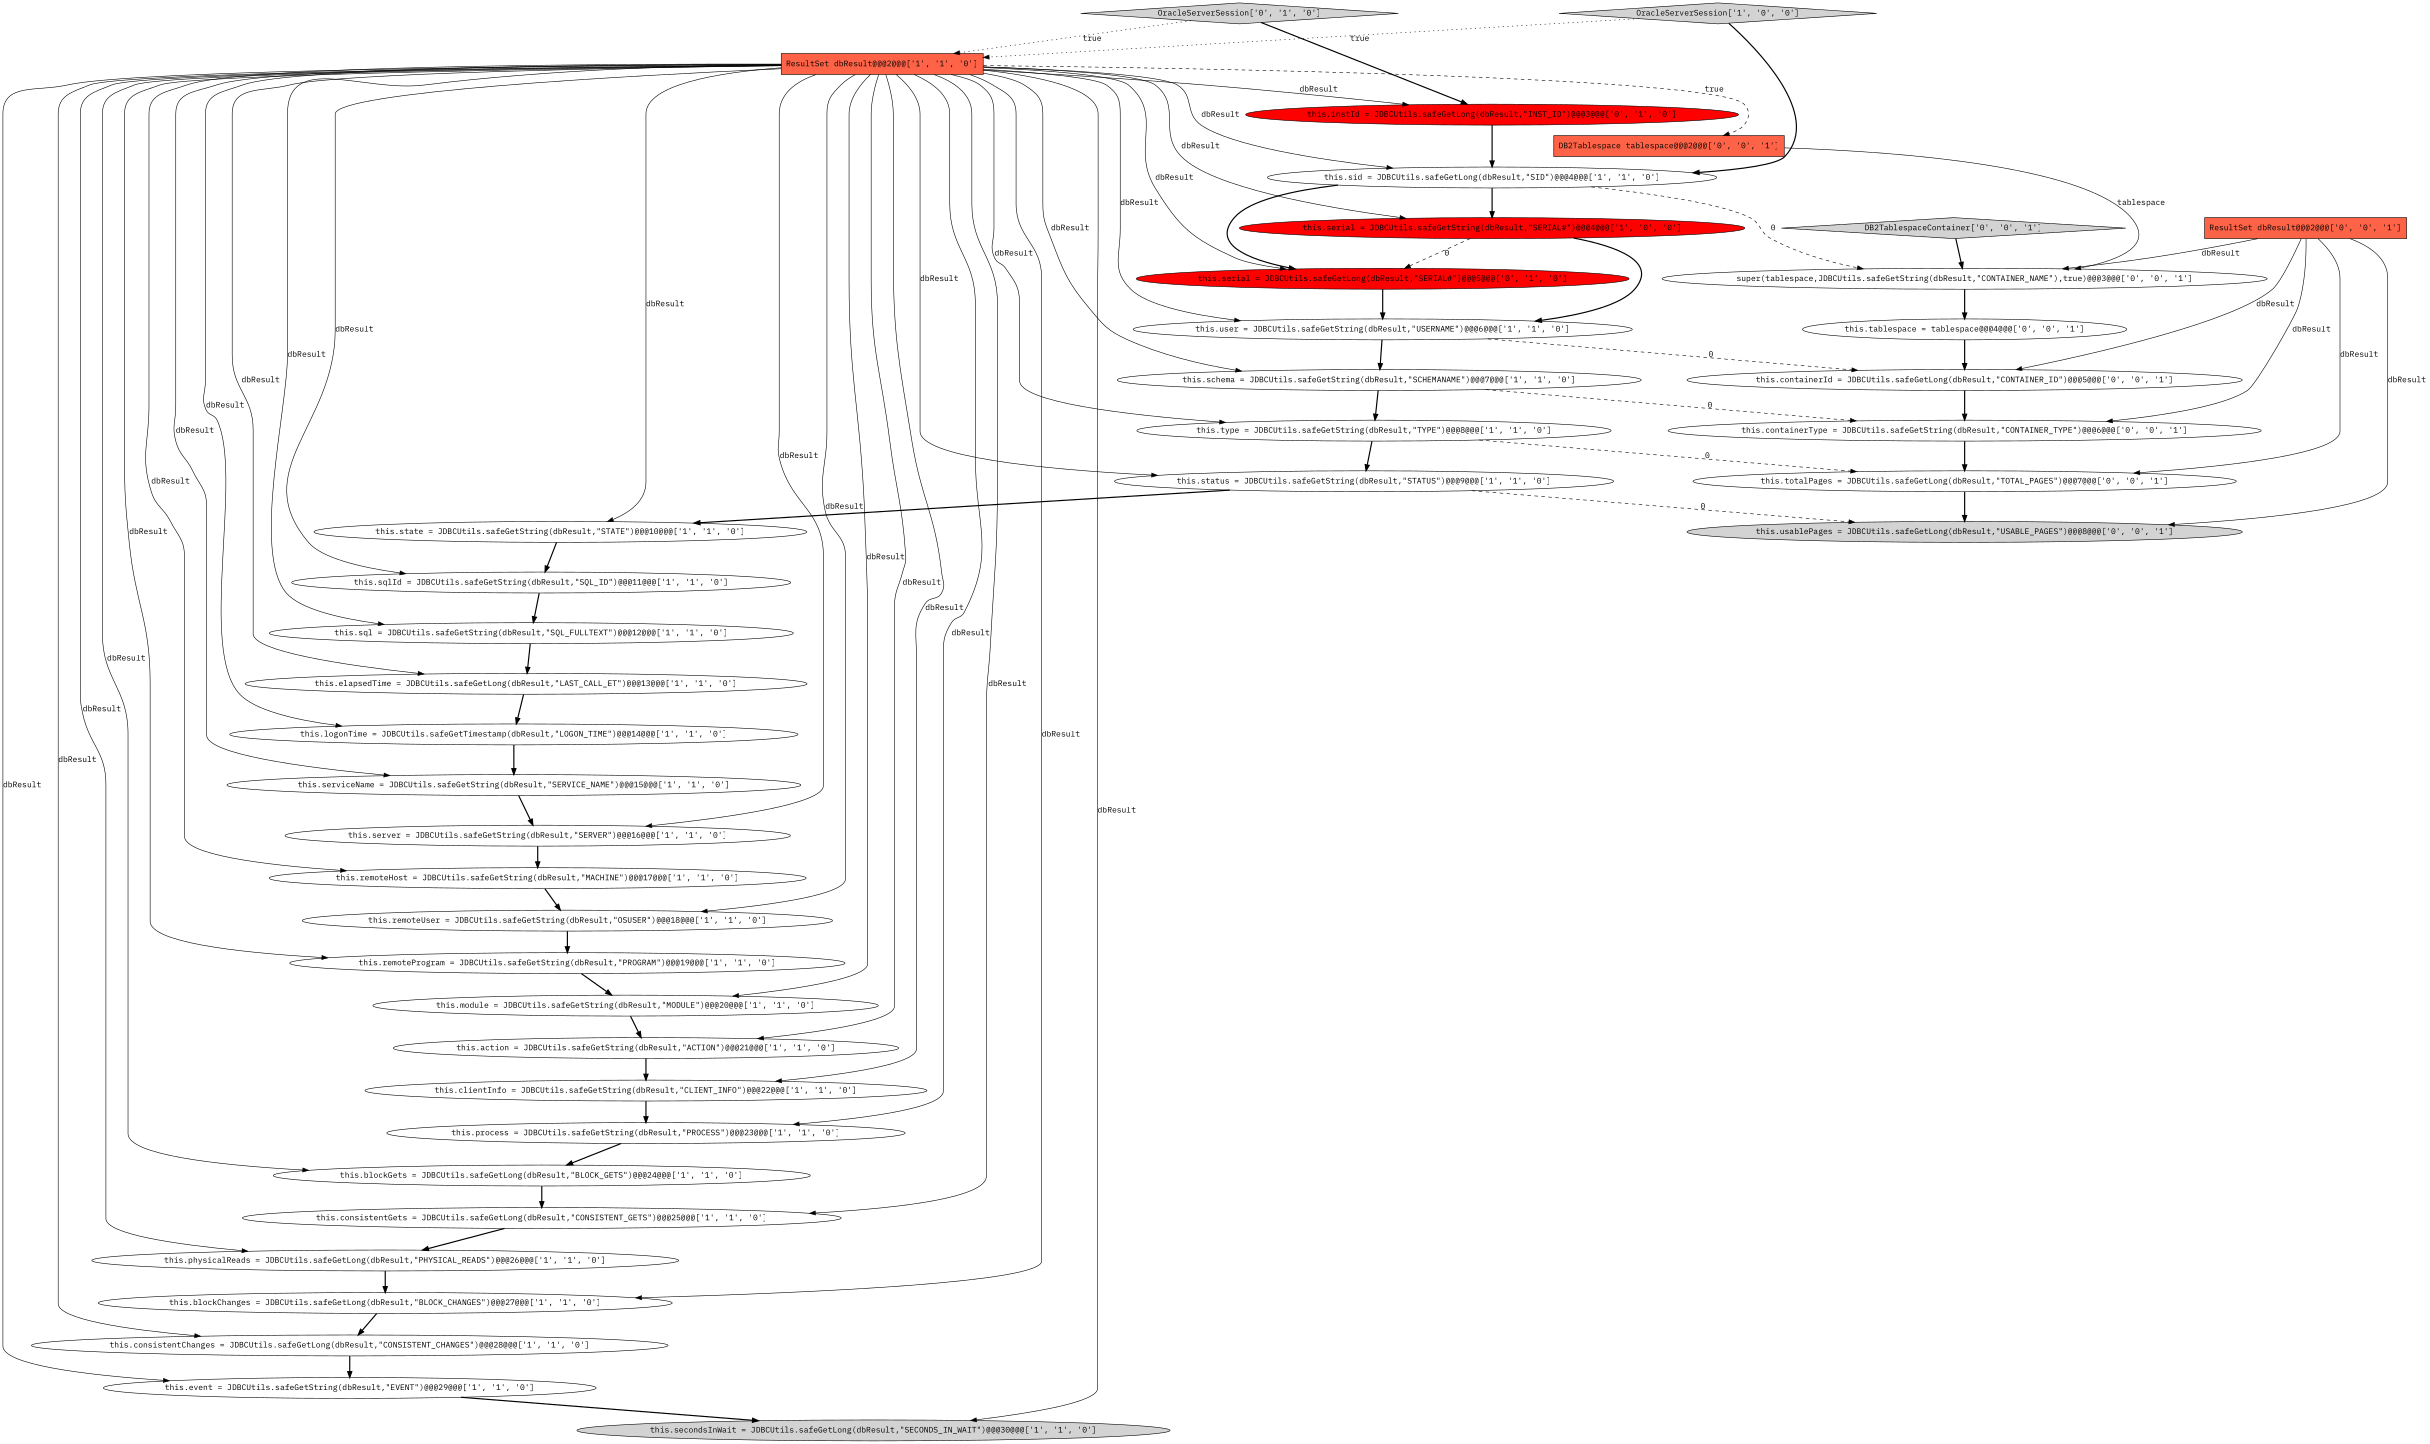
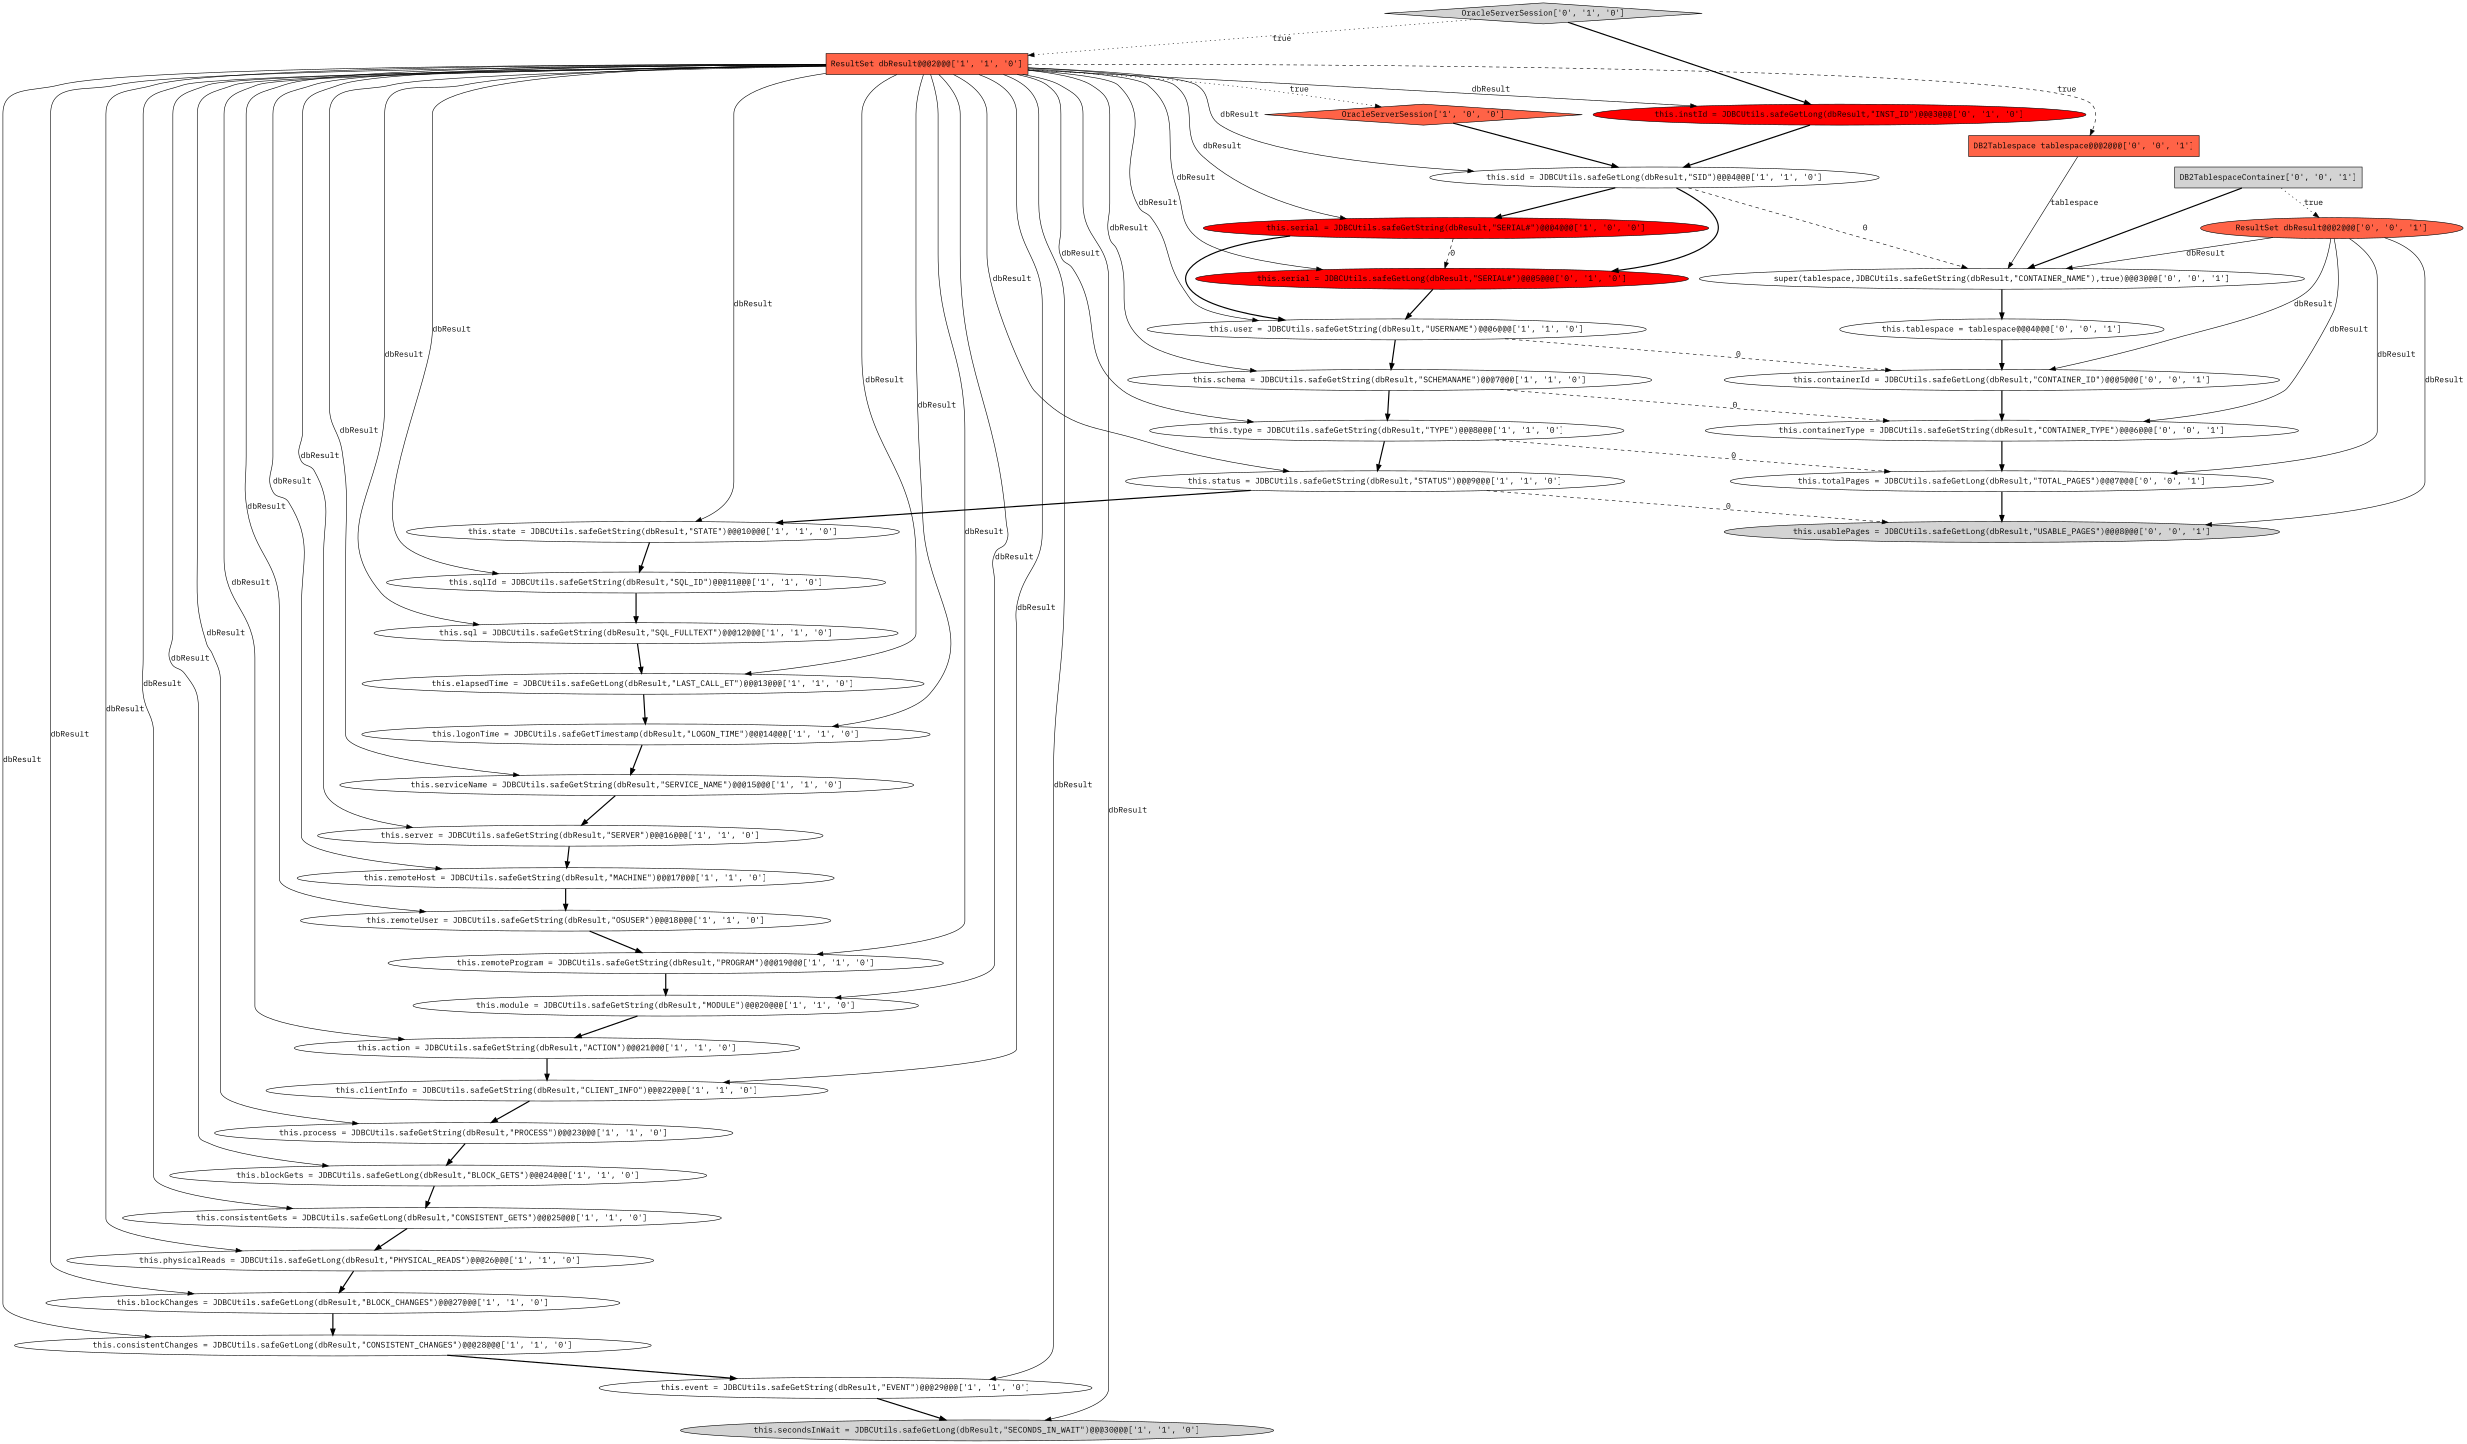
(1718, 13) -> (1423, 115)
(1314, 38) -> (1202, 83)
none -> (2298, 201)
(1954, 228) -> (2268, 177)
(2306, 228) -> (2332, 228)
